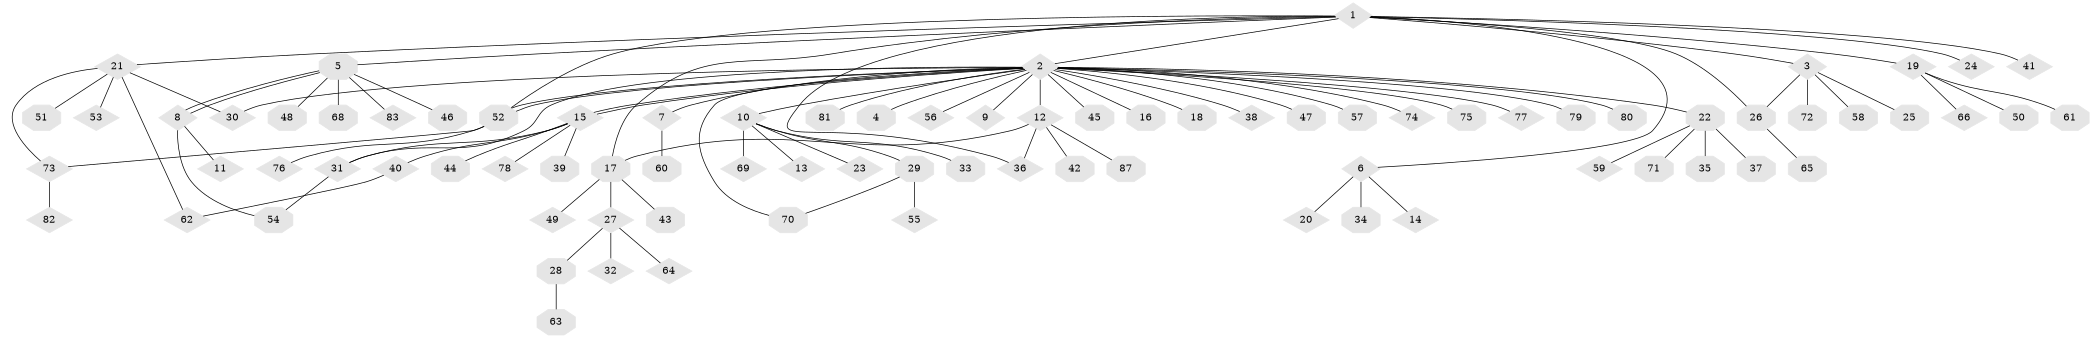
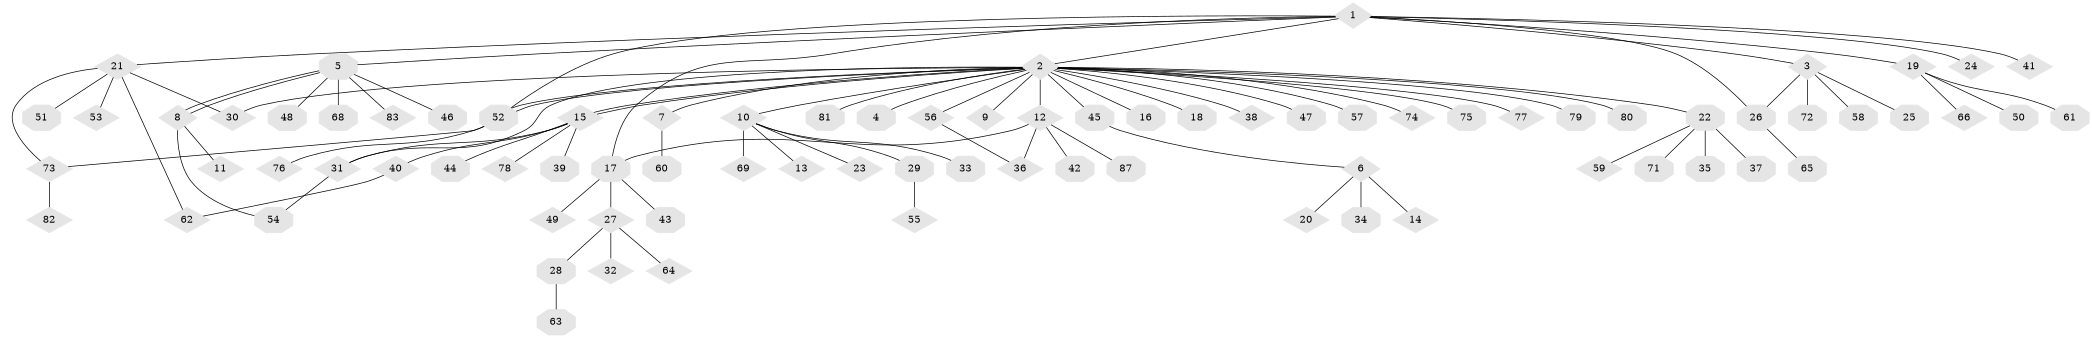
(936, 47) -> (976, 143)
(1666, 96) -> (1226, 154)
(788, 220) -> none
